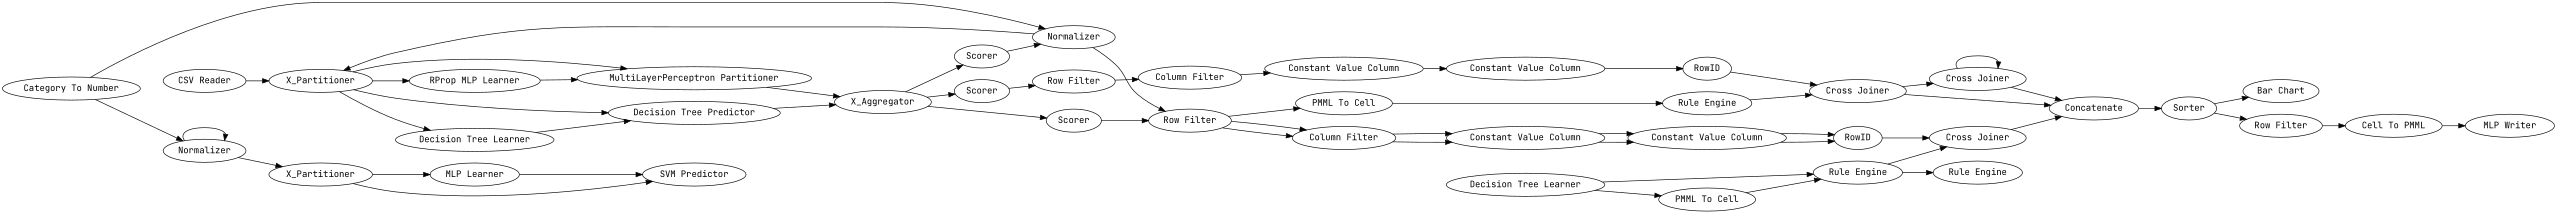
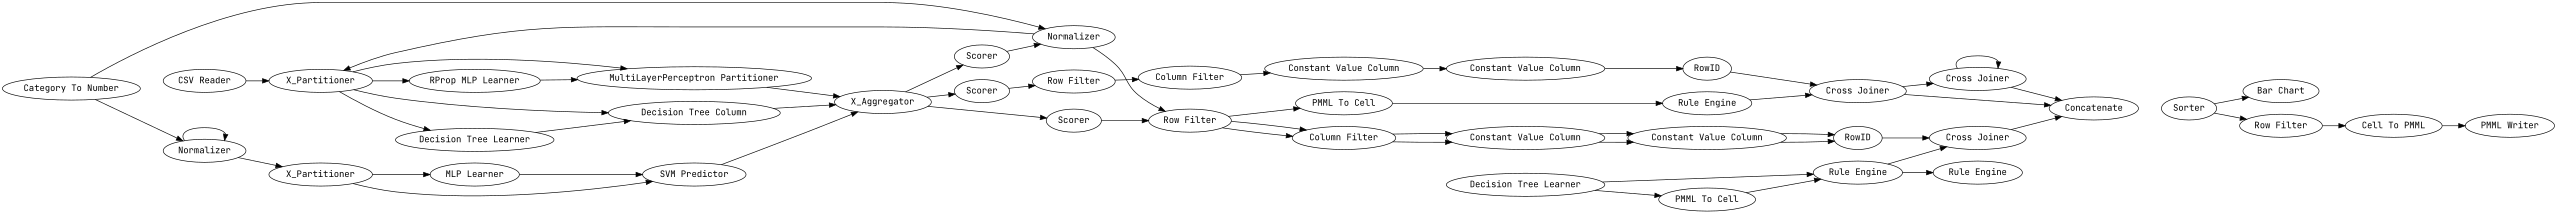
(2147, 108) -> none
(694, 113) -> (694, 113)
(2510, 126) -> (2510, 126)
none -> (787, 140)
